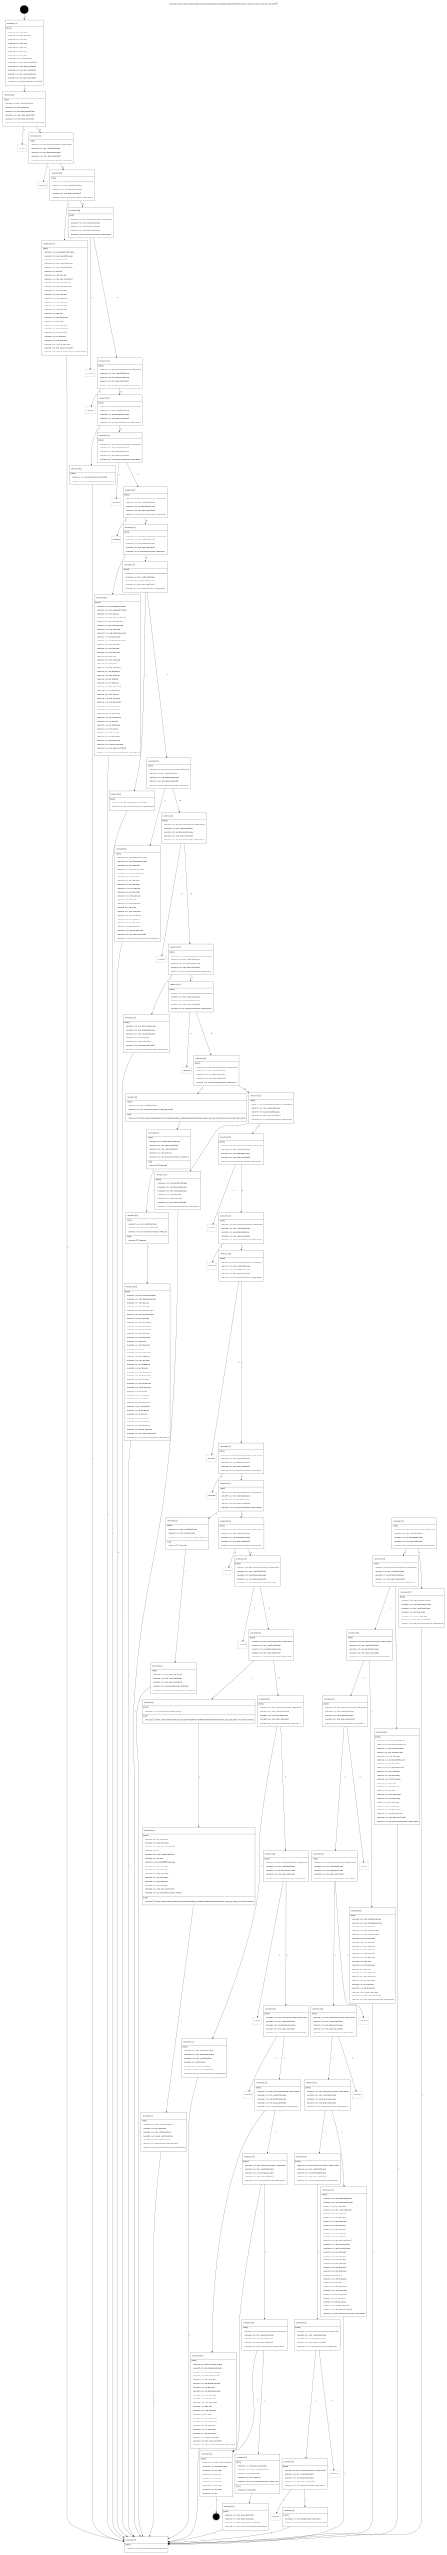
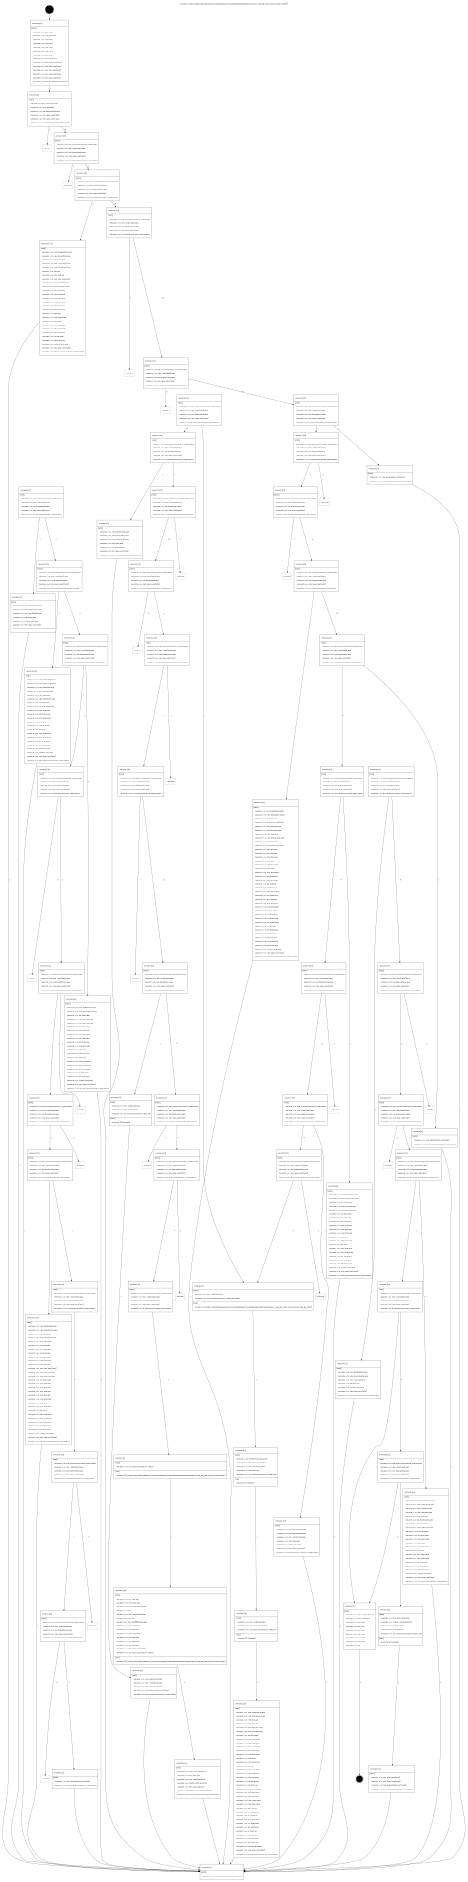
(203, 1033) -> (276, 1231)
(276, 1677) -> none
